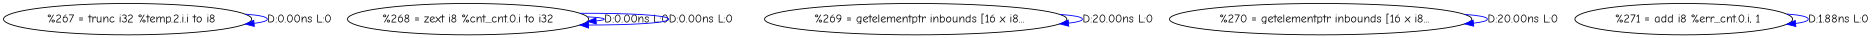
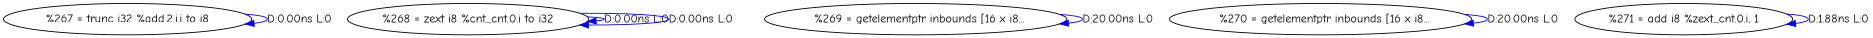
(128, 19) -> (128, 19)
(1684, 19) -> (1684, 19)
